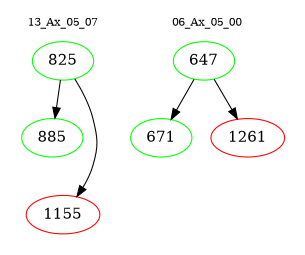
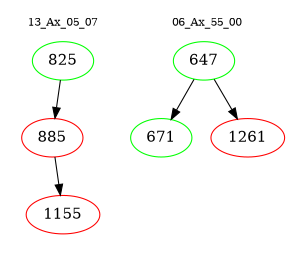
(207, 23) -> (207, 23)
(96, 132) -> (57, 171)
(52, 138) -> (52, 138)
